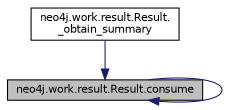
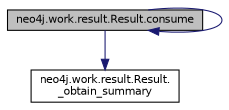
(105, 55) -> (105, 45)
